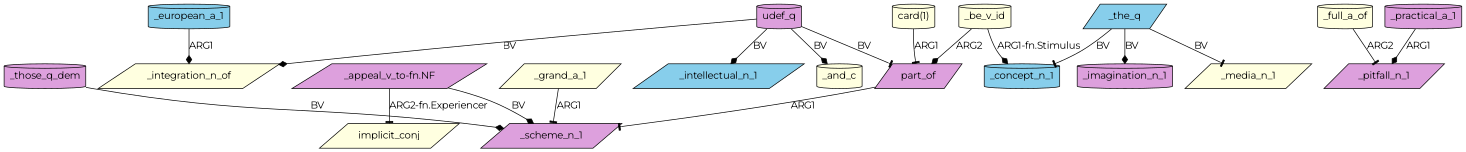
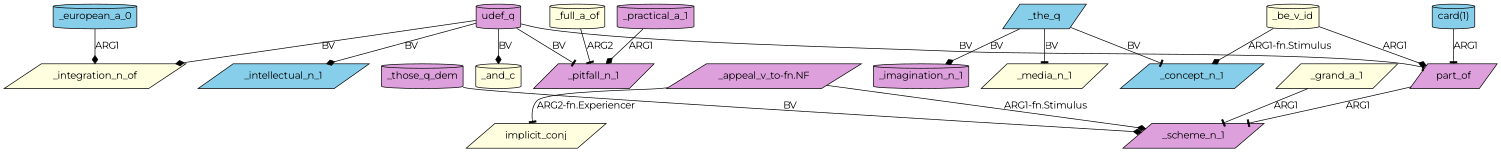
(189, 16) -> (95, 16)
(914, 16) -> (1454, 16)
none -> (544, 45)
(969, 46) -> (1395, 46)
(1022, 76) -> (1192, 76)
(518, 106) -> (1046, 106)
